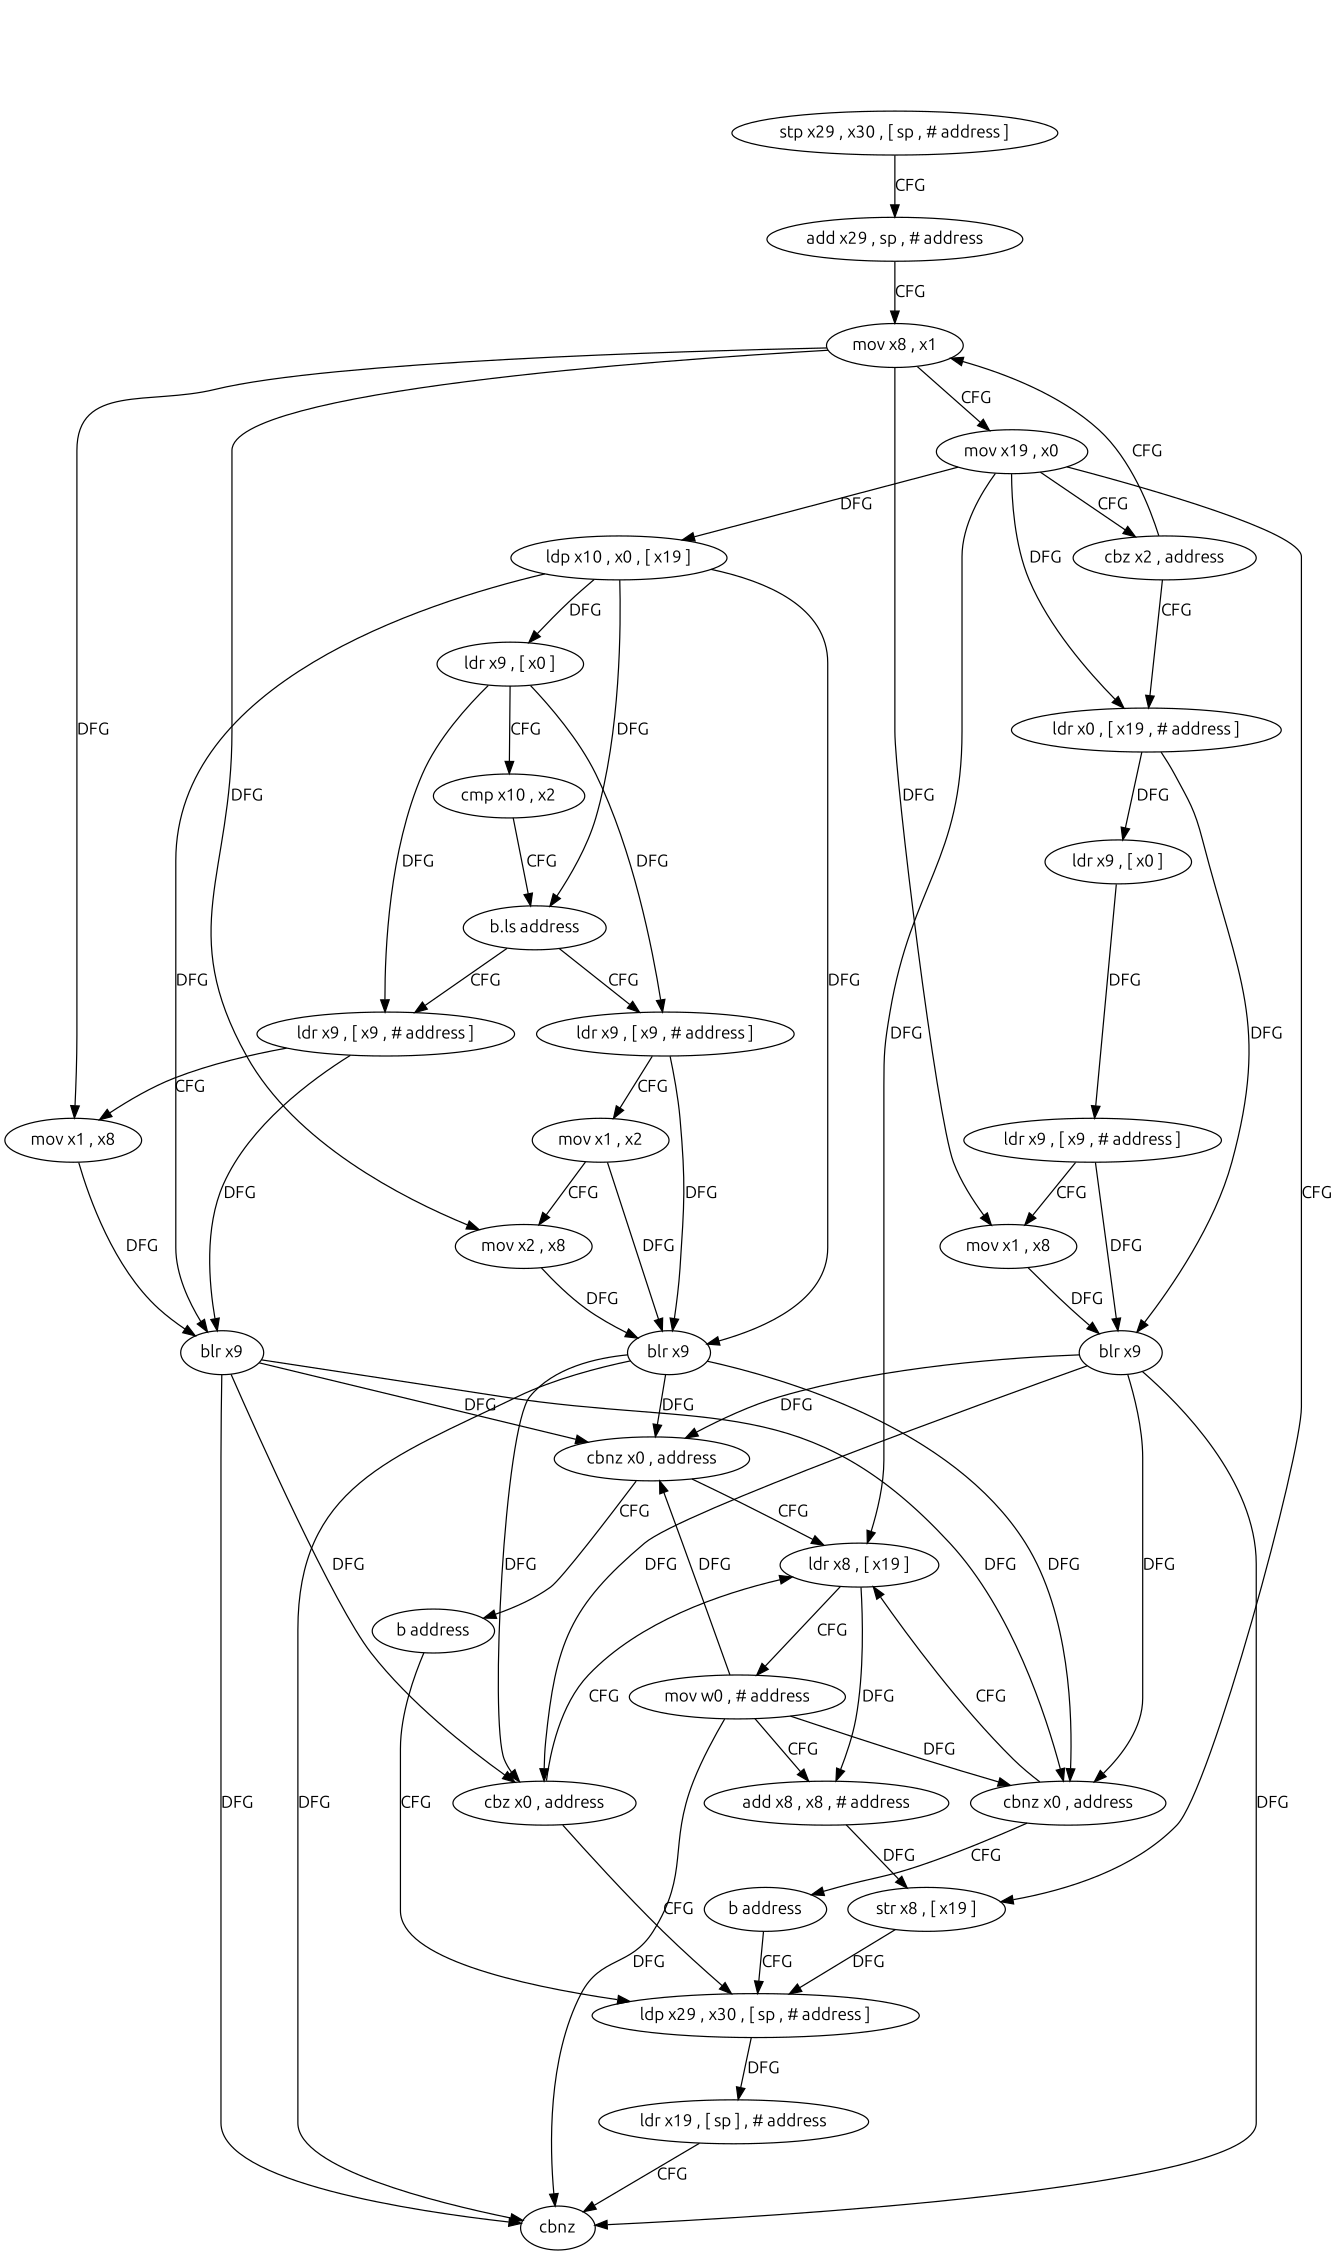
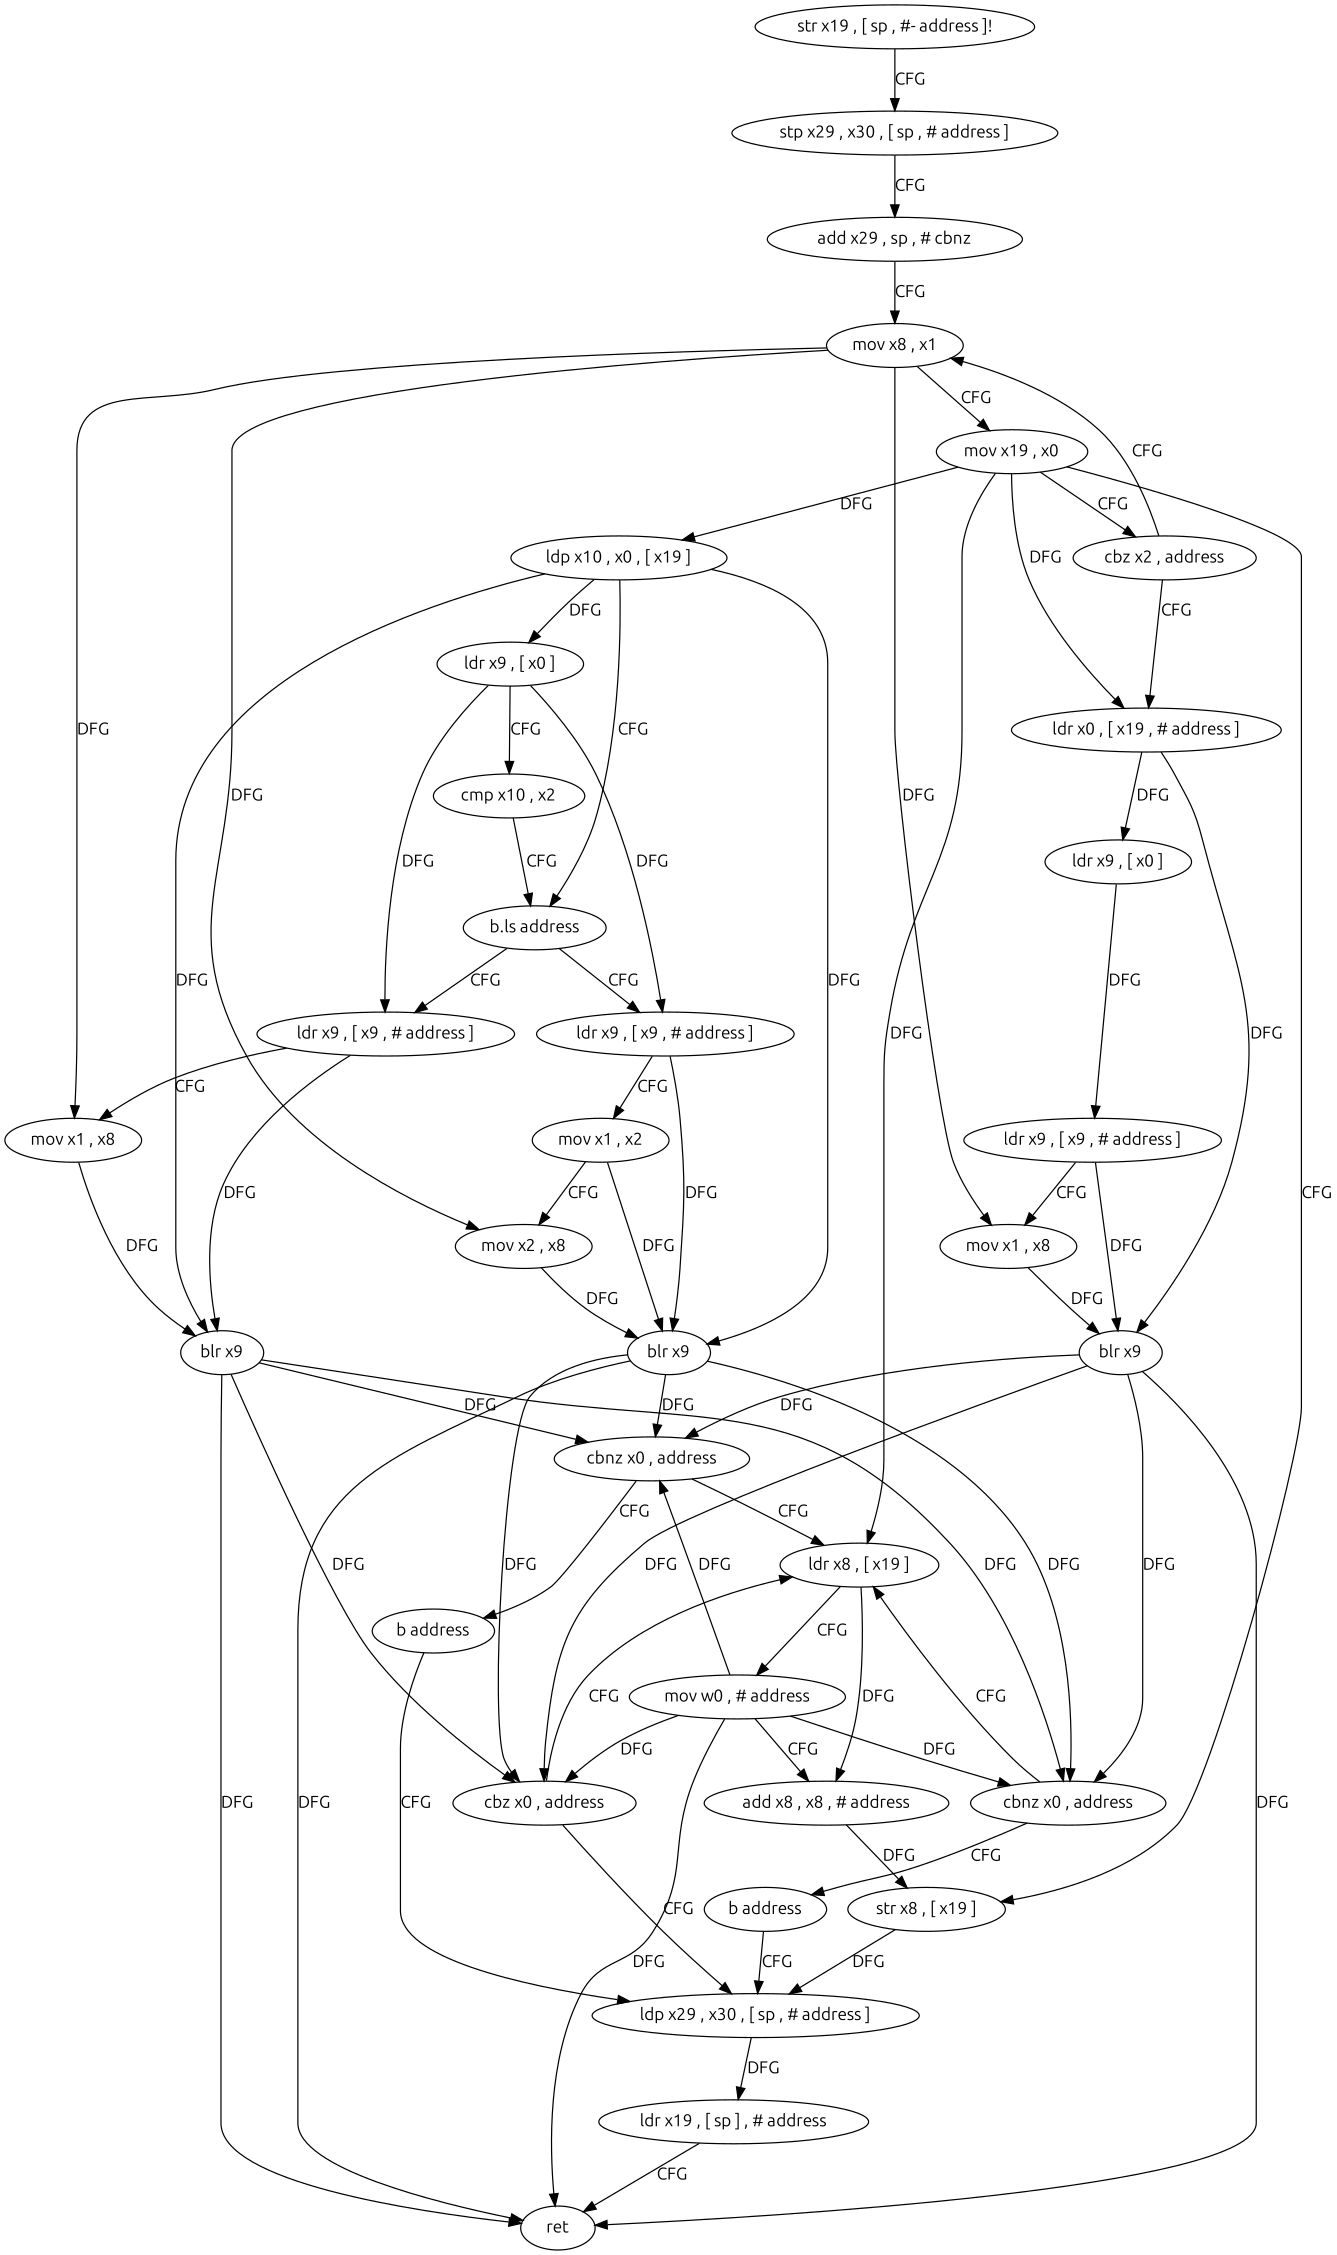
none -> (895, 27)
(895, 239) -> (895, 239)
(633, 730) -> (633, 730)
none -> (624, 1739)
(558, 2228) -> (558, 2228)
